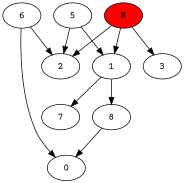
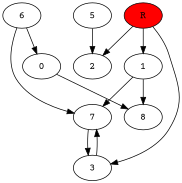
(39, 38) -> (19, 83)
(89, 38) -> none
none -> (88, 139)
(91, 140) -> (89, 90)
none -> (97, 146)
